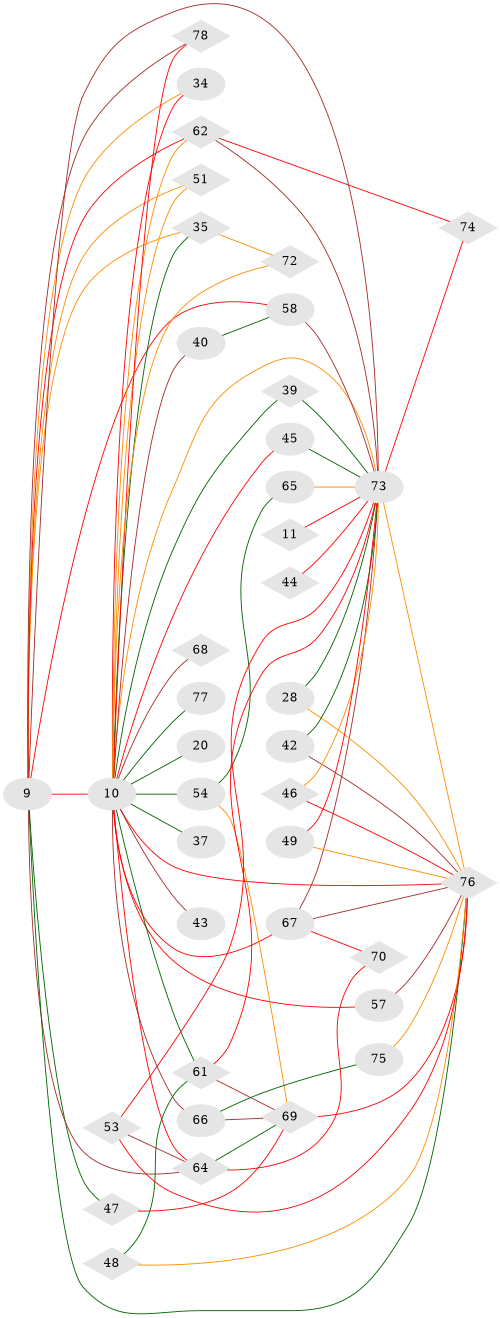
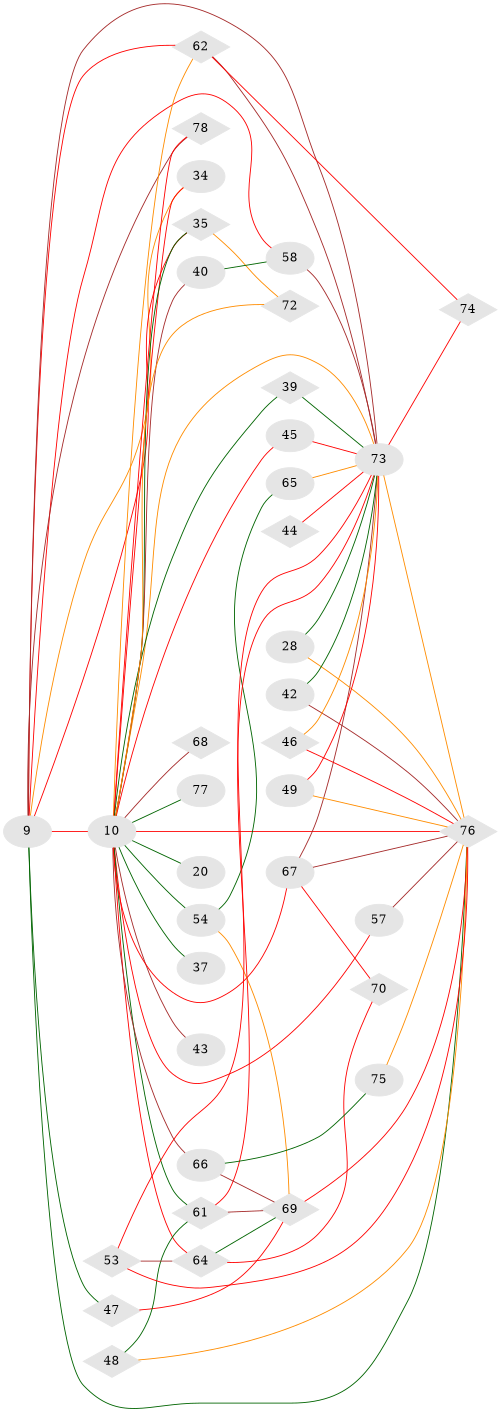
(201, 180) -> none
(56, 368) -> (117, 570)
(335, 463) -> (335, 448)
(290, 535) -> none
(77, 1142) -> none
